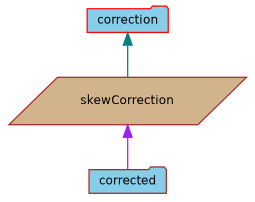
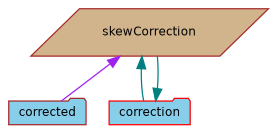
none -> (142, 85)
